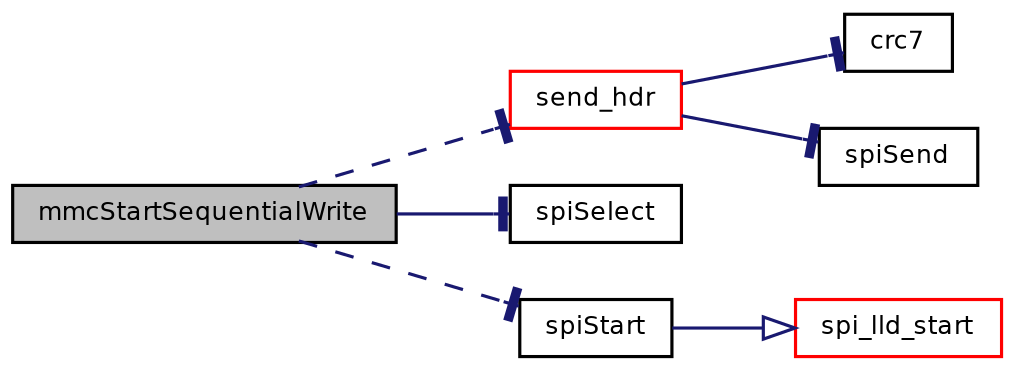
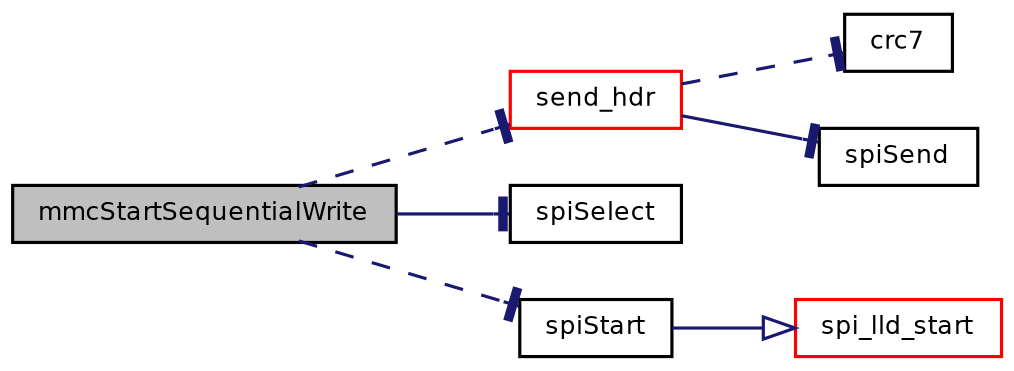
(755, 70) -> (755, 70)
